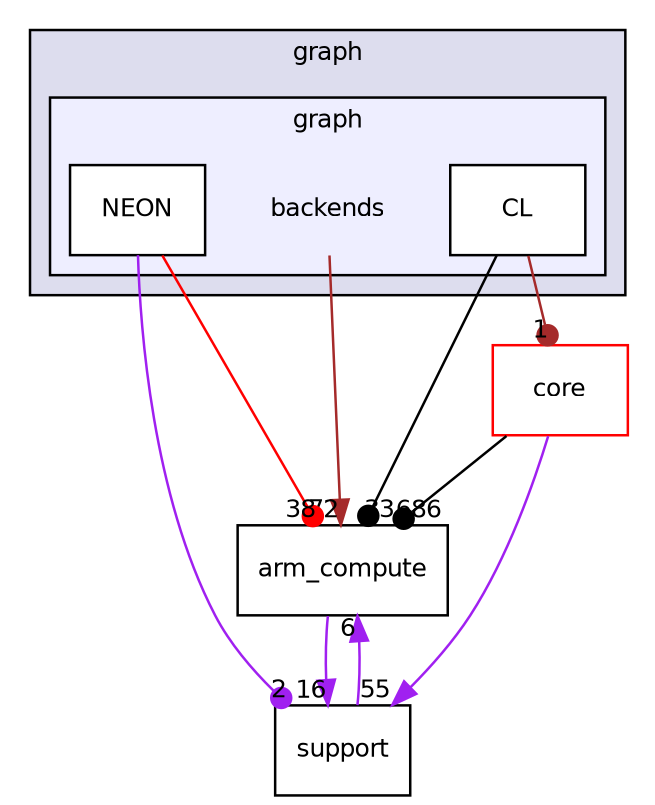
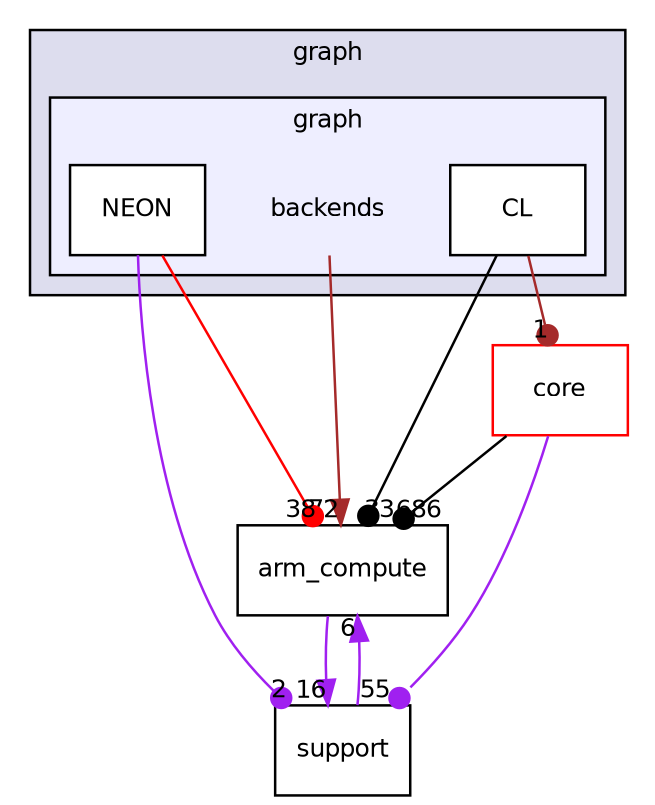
(495, 571) -> (495, 571)
